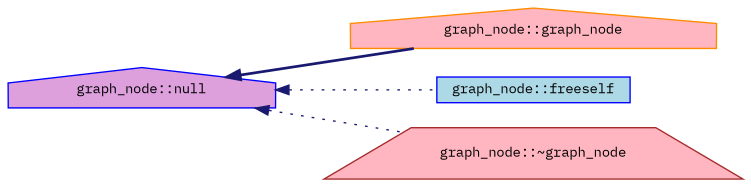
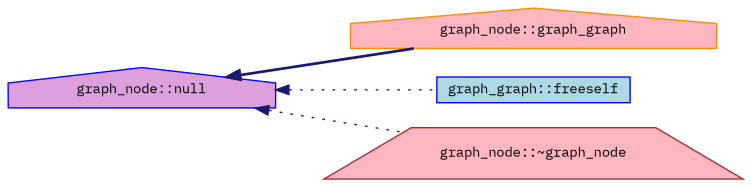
(533, 30) -> (533, 30)
(533, 90) -> (533, 90)
